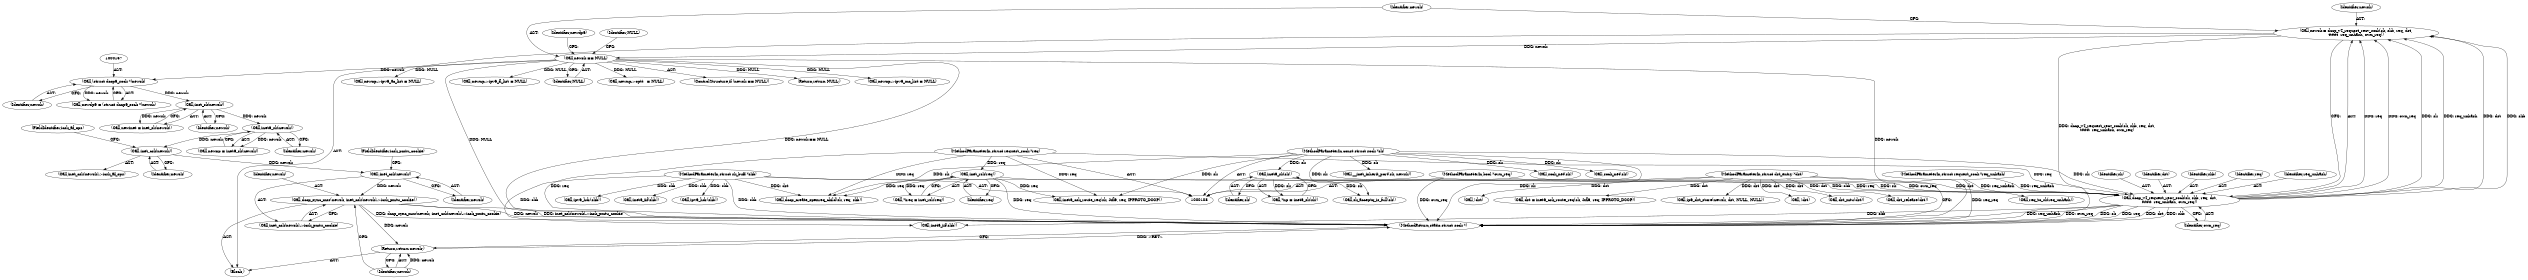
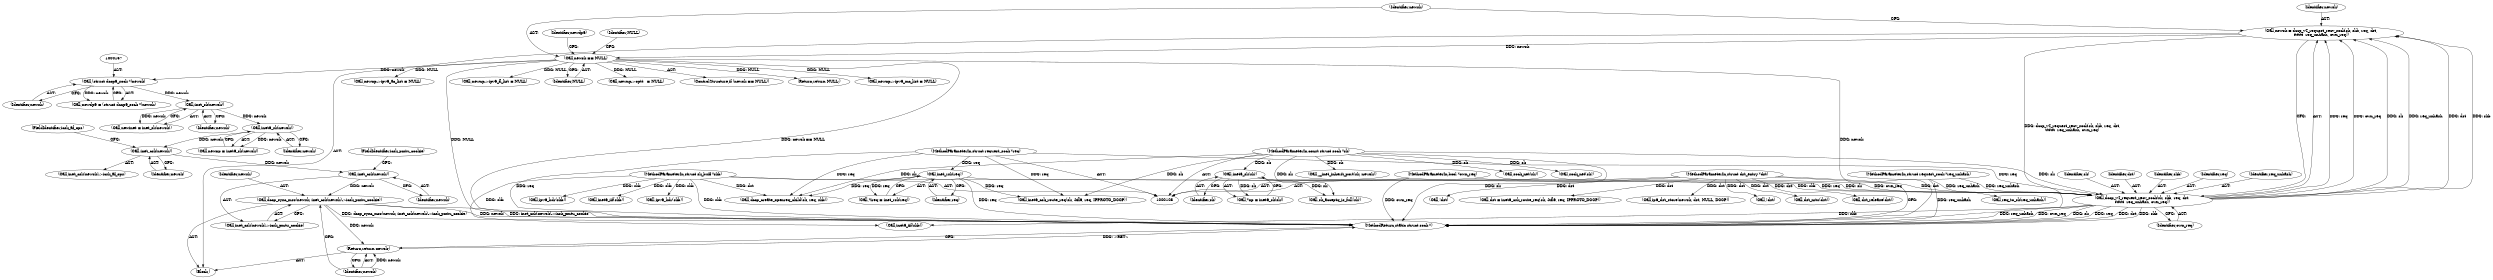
(1720, 200) -> (1686, 200)
(1985, 200) -> (1954, 200)
